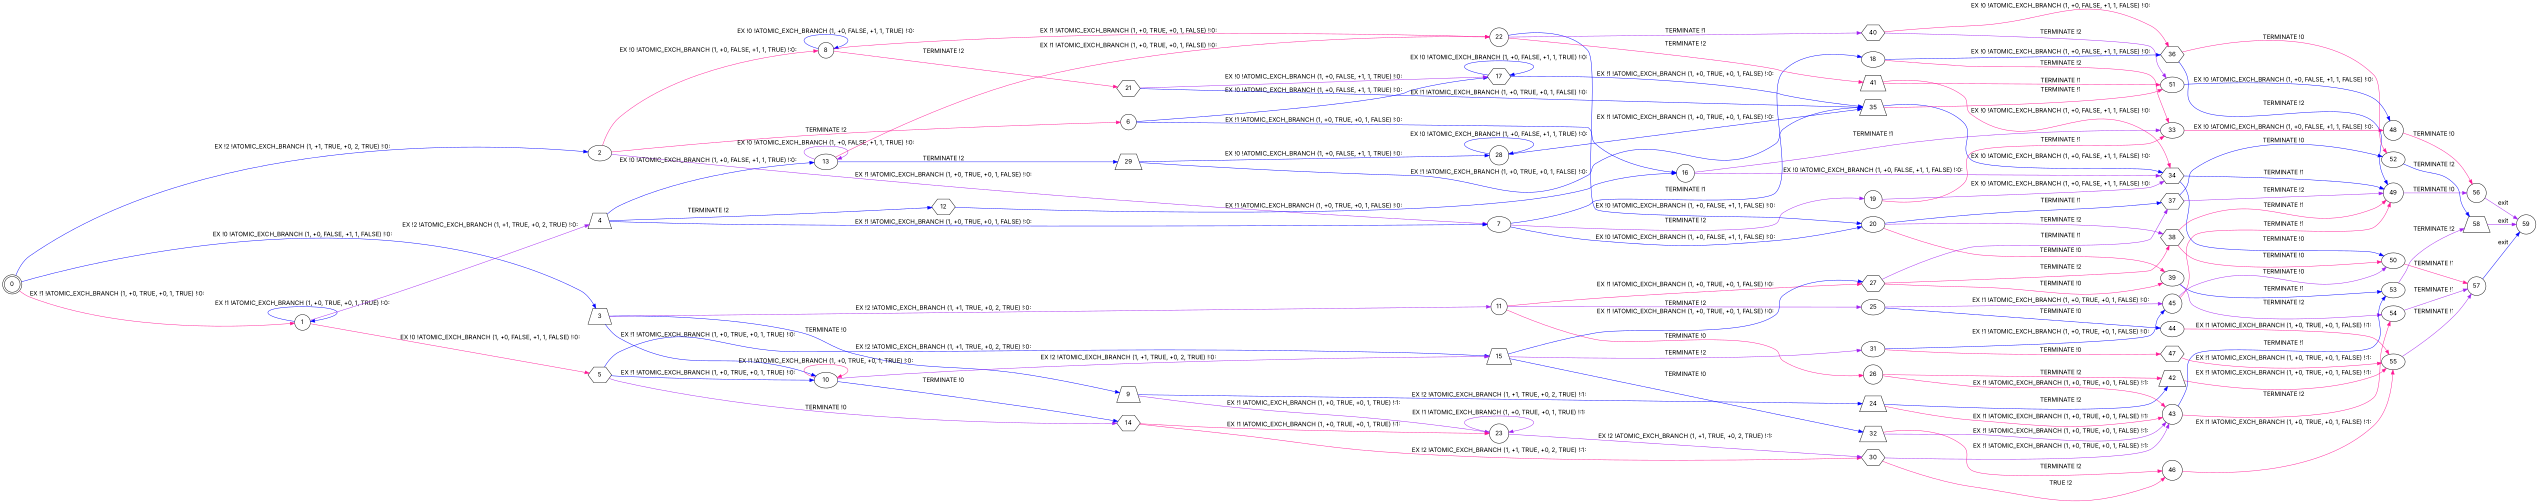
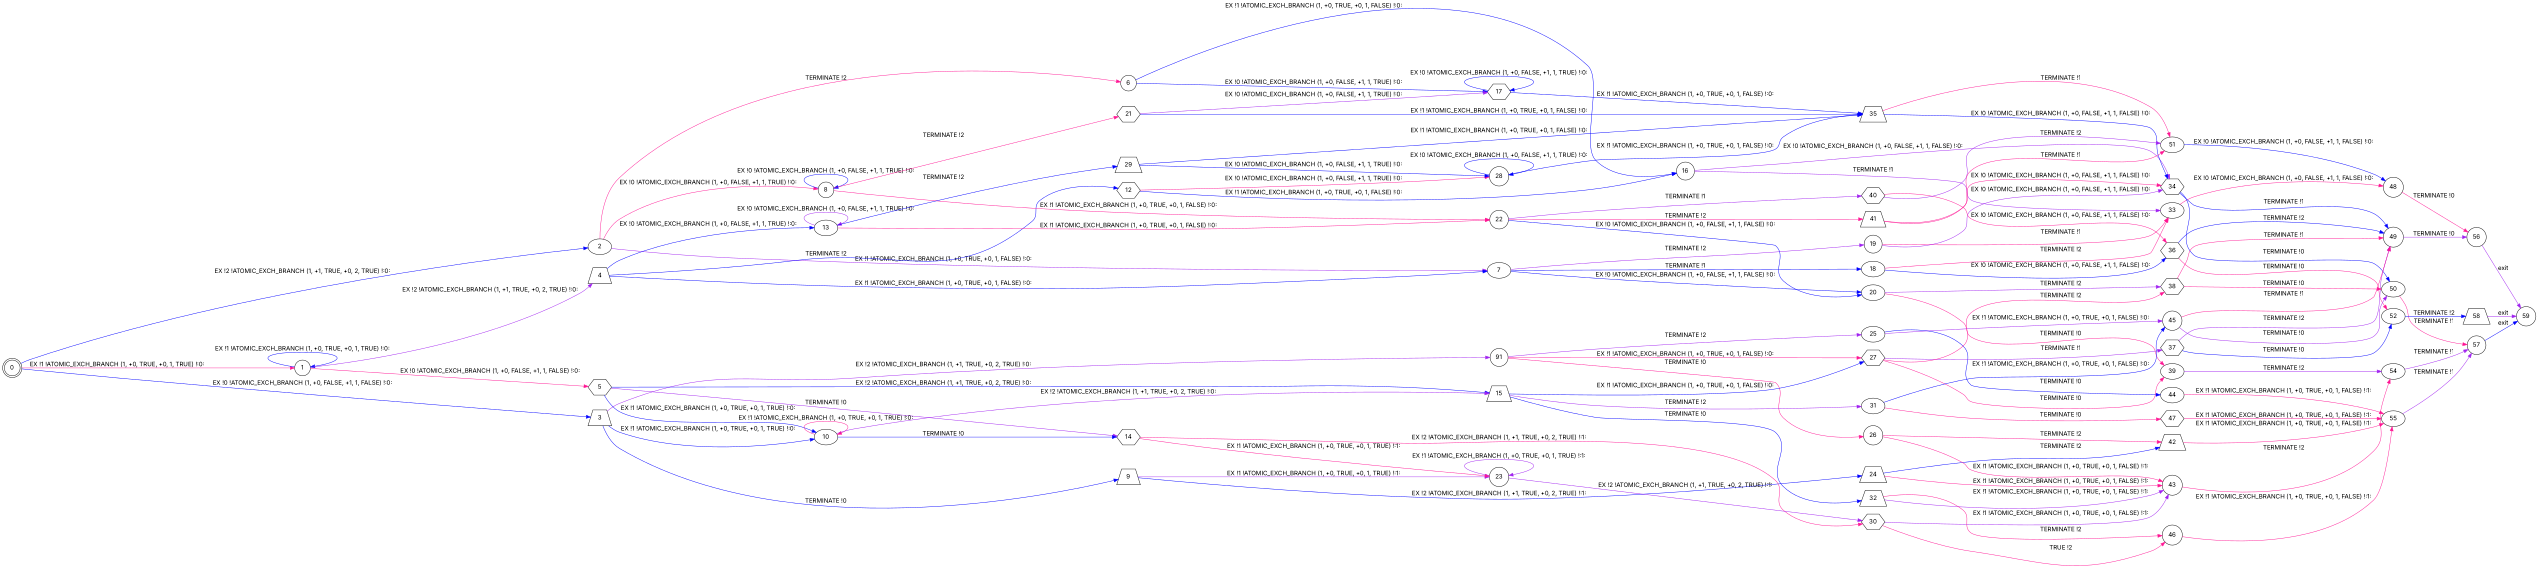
none -> (1313, 185)
(2021, 211) -> none
(2393, 290) -> none
(1499, 307) -> (1499, 357)
